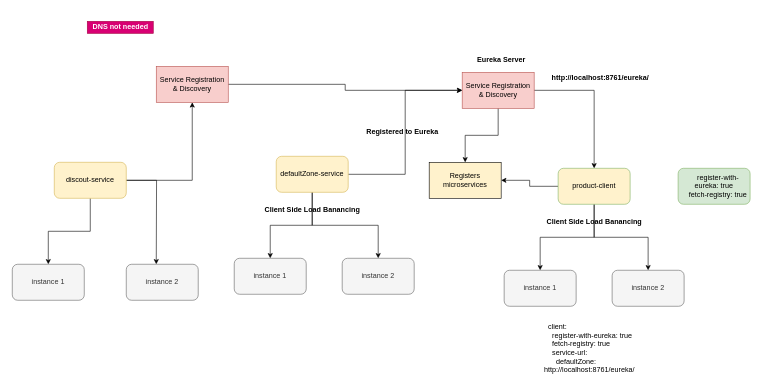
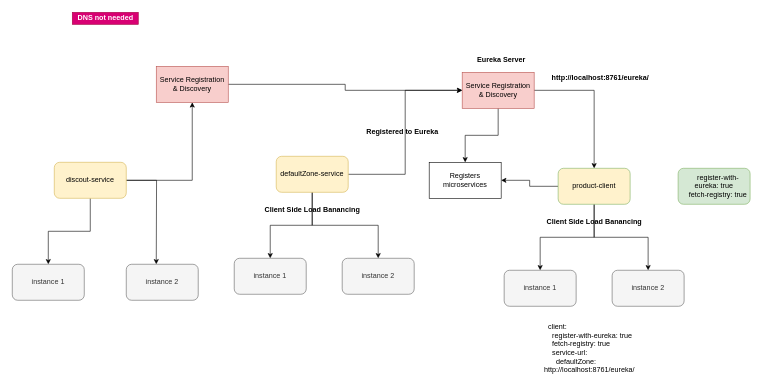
(120, 27) -> (105, 18)
(465, 180) -> (465, 180)
